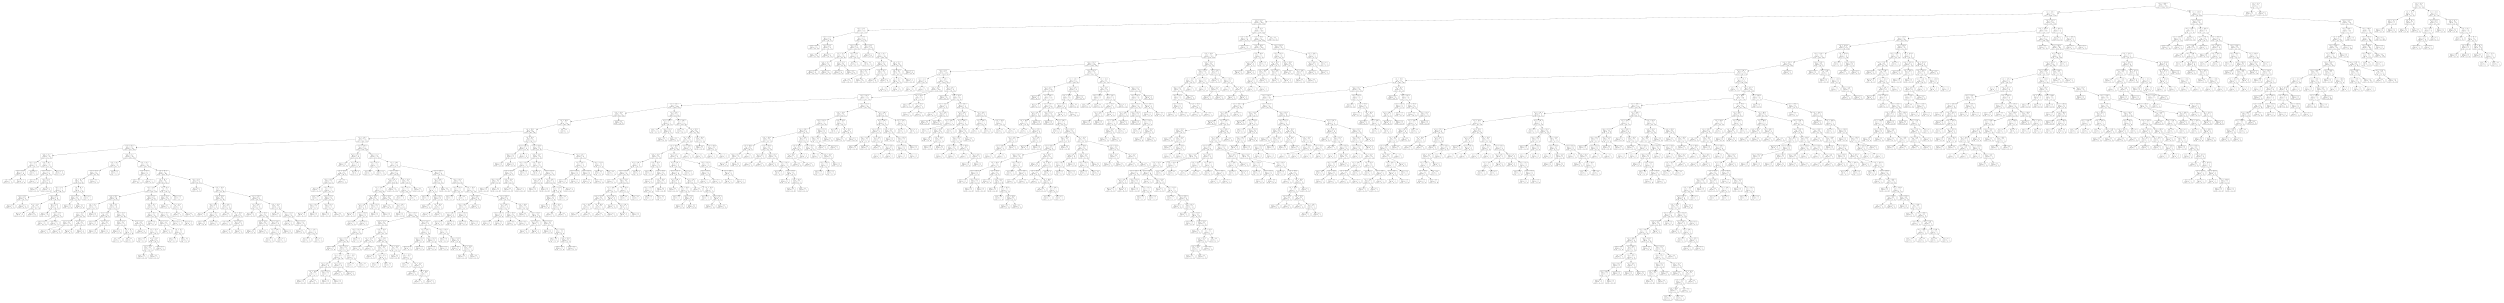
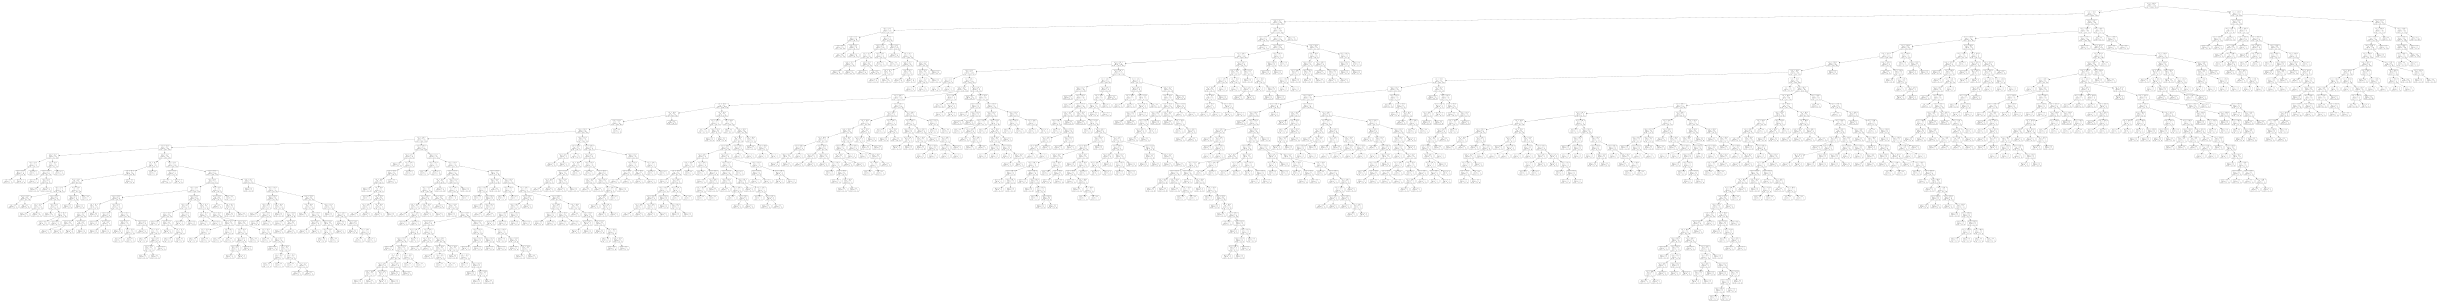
none -> (204, 206)
